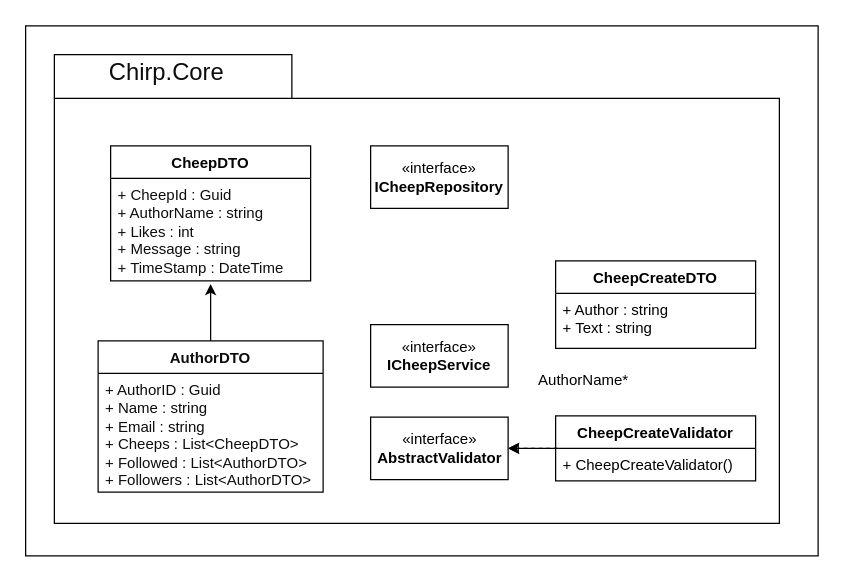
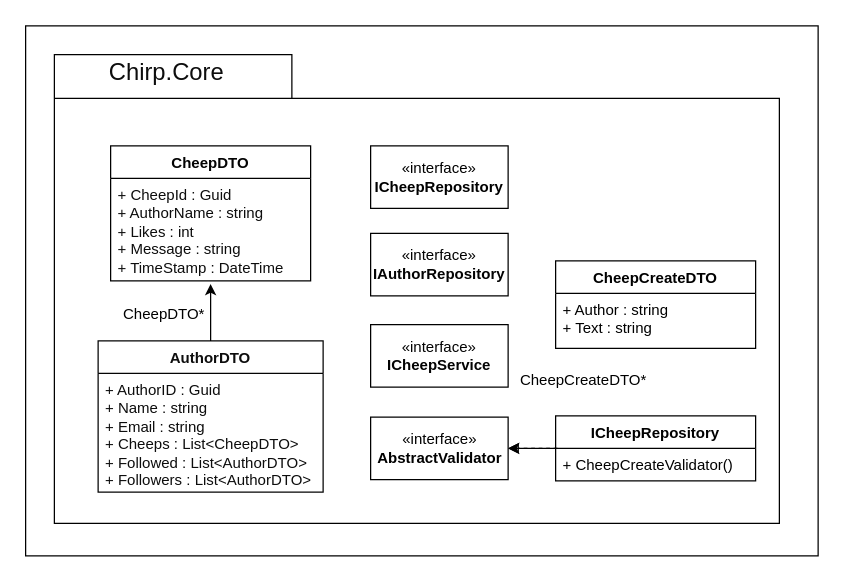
none -> (439, 264)
none -> (164, 314)
(584, 381) -> (584, 381)
(655, 433) -> (655, 433)
